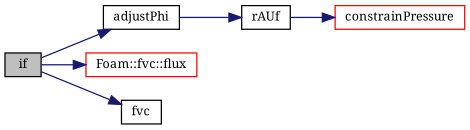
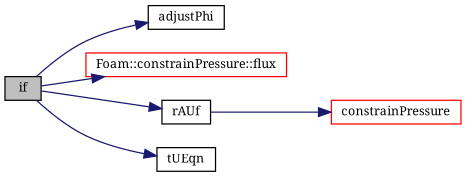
(204, 17) -> (95, 99)
(141, 65) -> (186, 65)
(141, 112) -> (186, 159)
